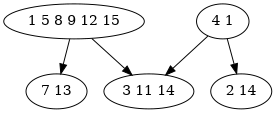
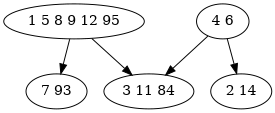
(74, 21) -> (74, 21)
(223, 21) -> (223, 21)
(57, 91) -> (57, 91)
(149, 91) -> (149, 91)
